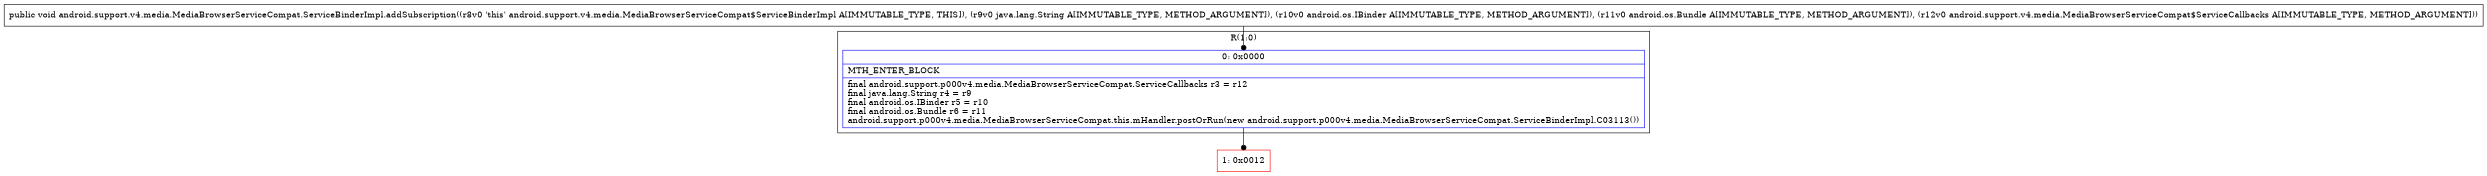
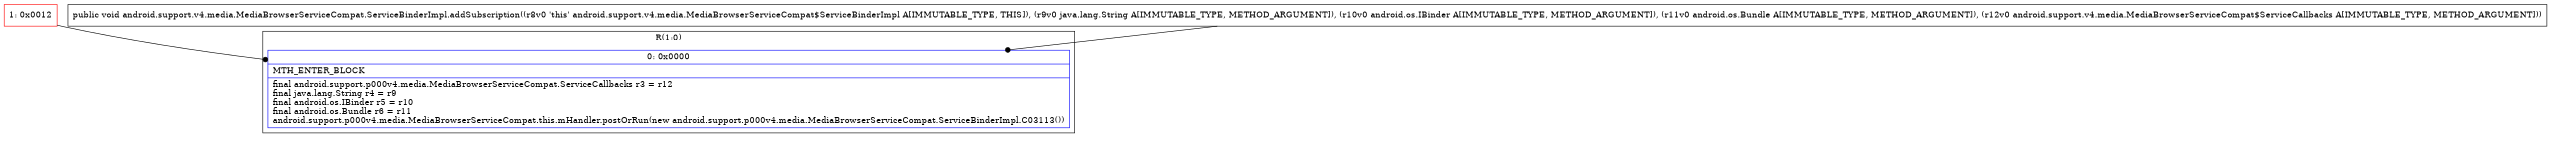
(1244, 137) -> (160, 45)
